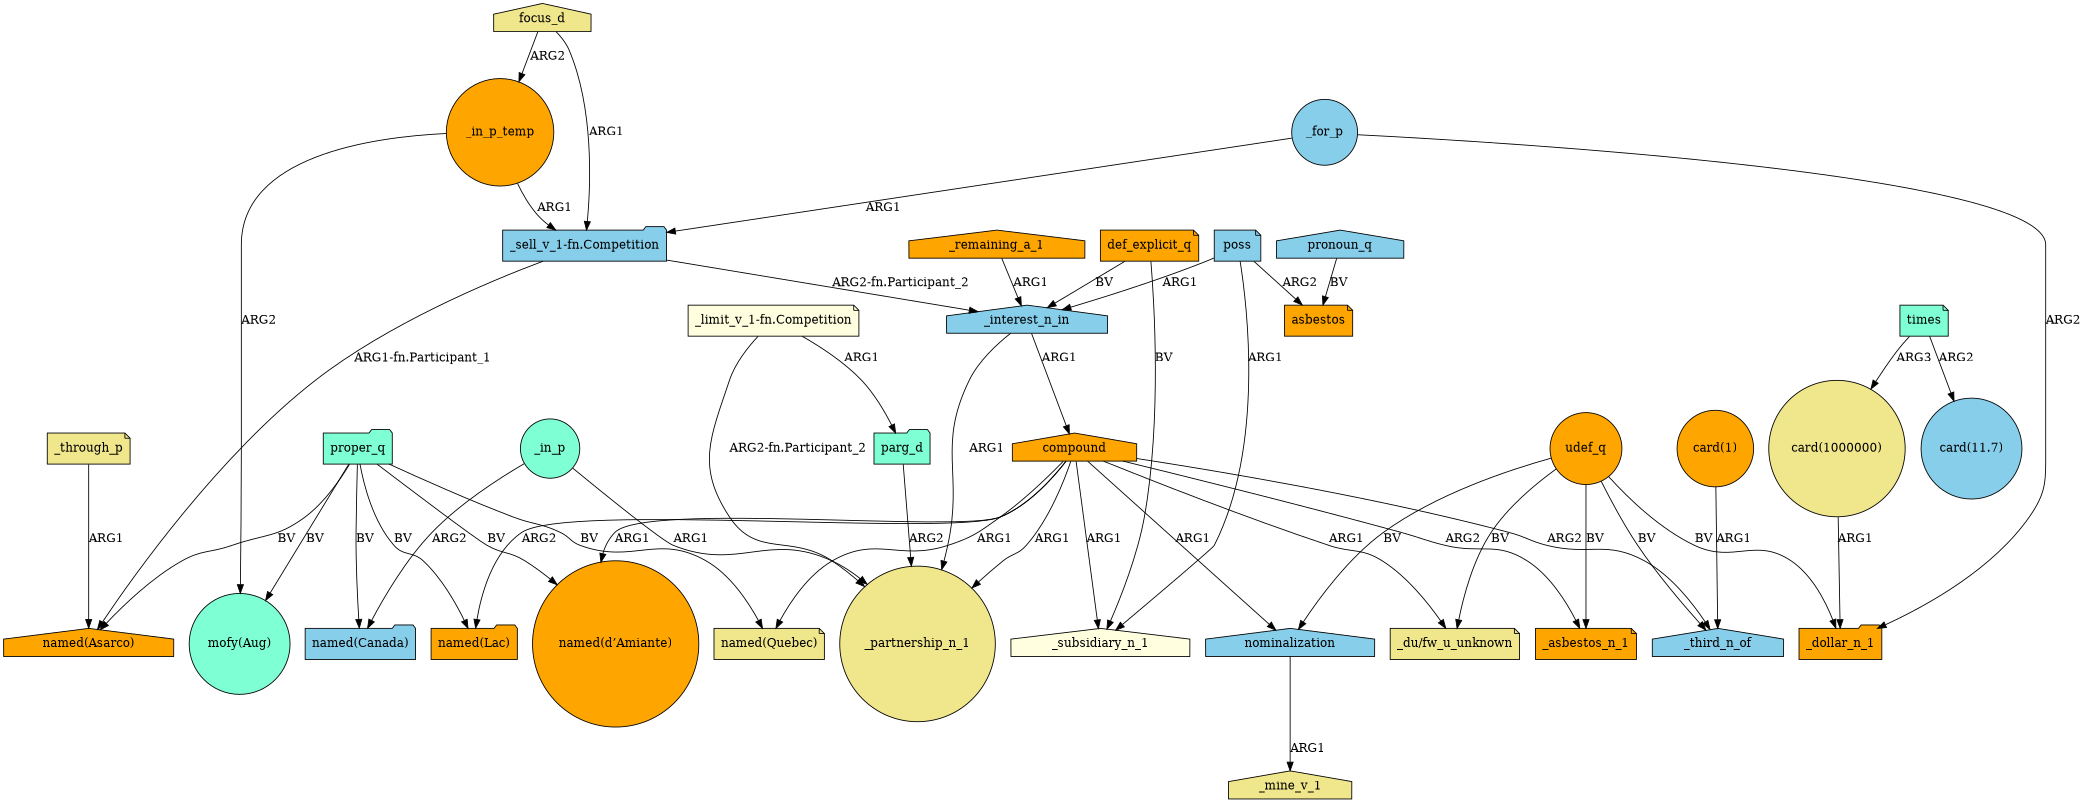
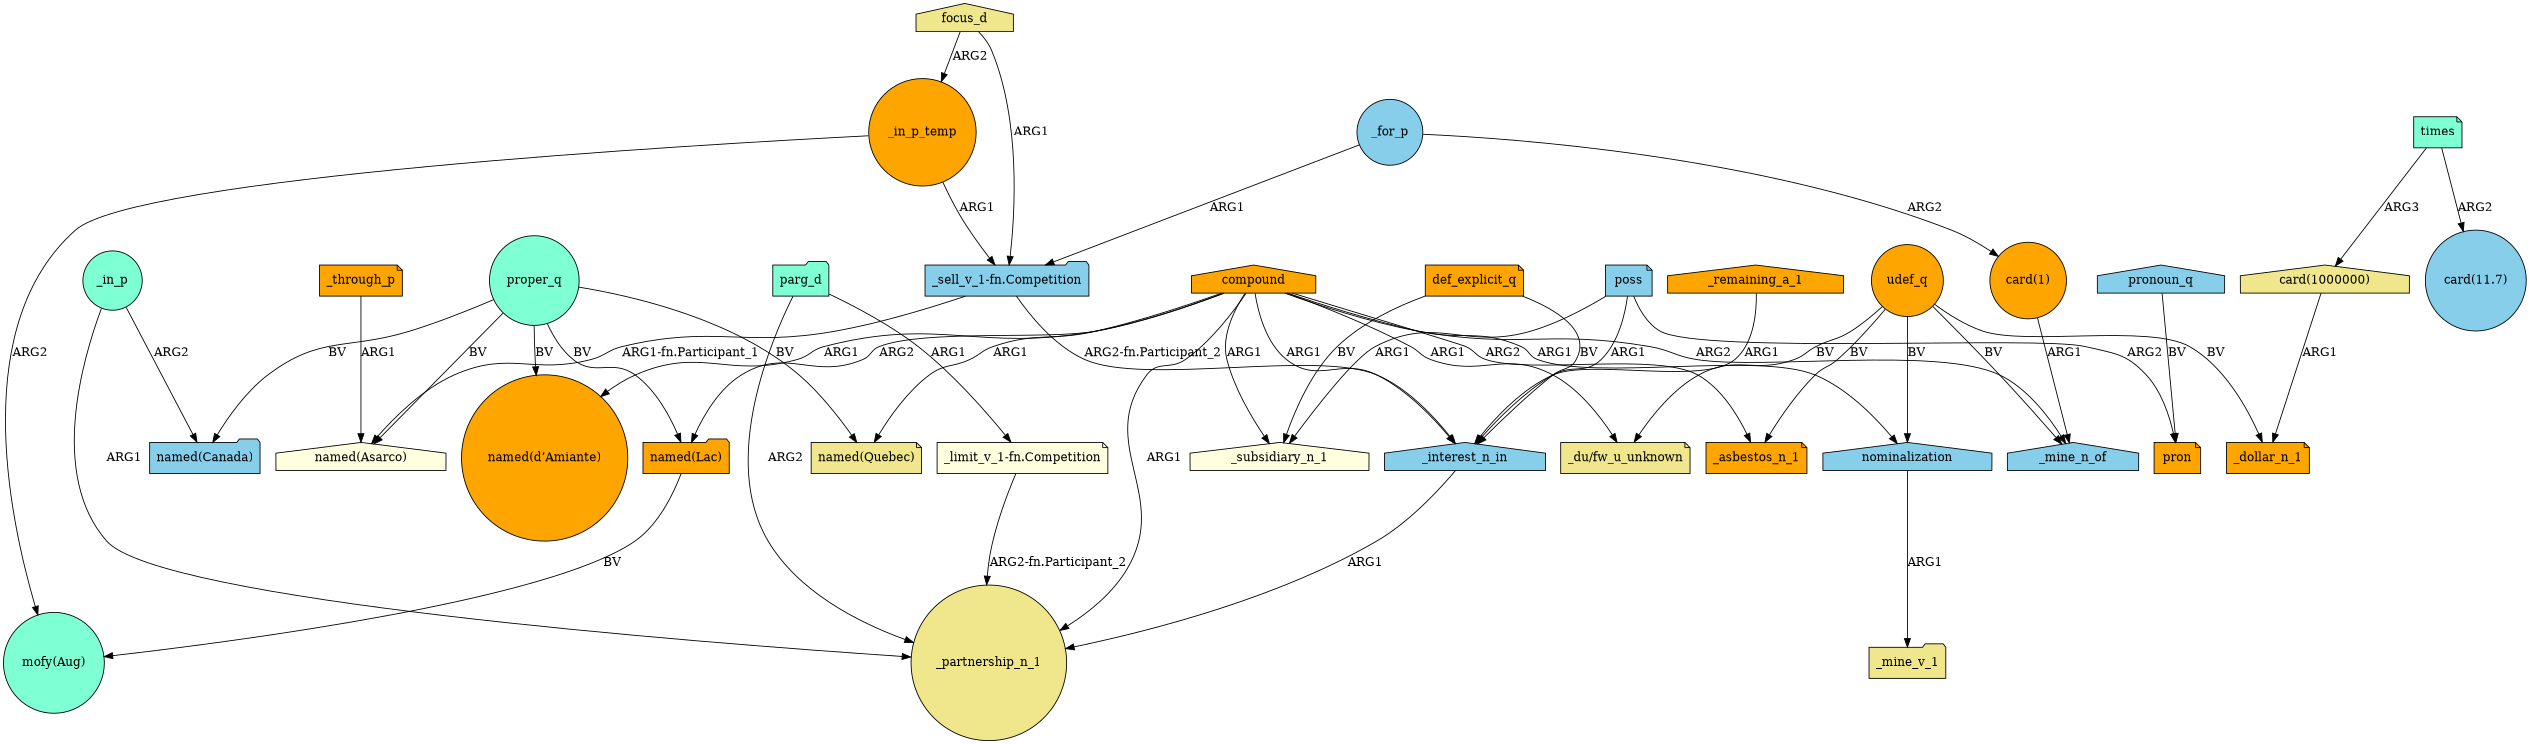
(1936, 194) -> (1713, 166)
(1319, 321) -> (2177, 458)
(854, 373) -> (926, 353)
(1049, 379) -> (1285, 358)
(89, 449) -> (361, 281)
(358, 449) -> (534, 281)
(1837, 449) -> (2325, 281)
(309, 529) -> (434, 606)
(89, 644) -> (361, 458)
(1718, 644) -> (2073, 458)
(1840, 644) -> (2268, 458)
(1290, 786) -> (1907, 663)
